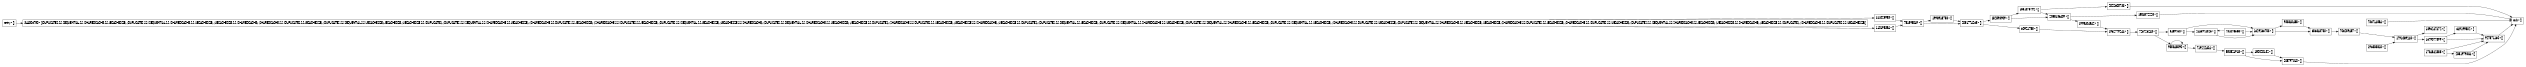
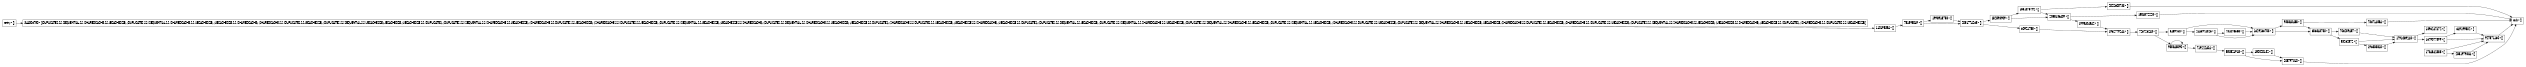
(1885, 18) -> none
none -> (2334, 23)
(2222, 31) -> (2220, 33)
none -> (2349, 42)
